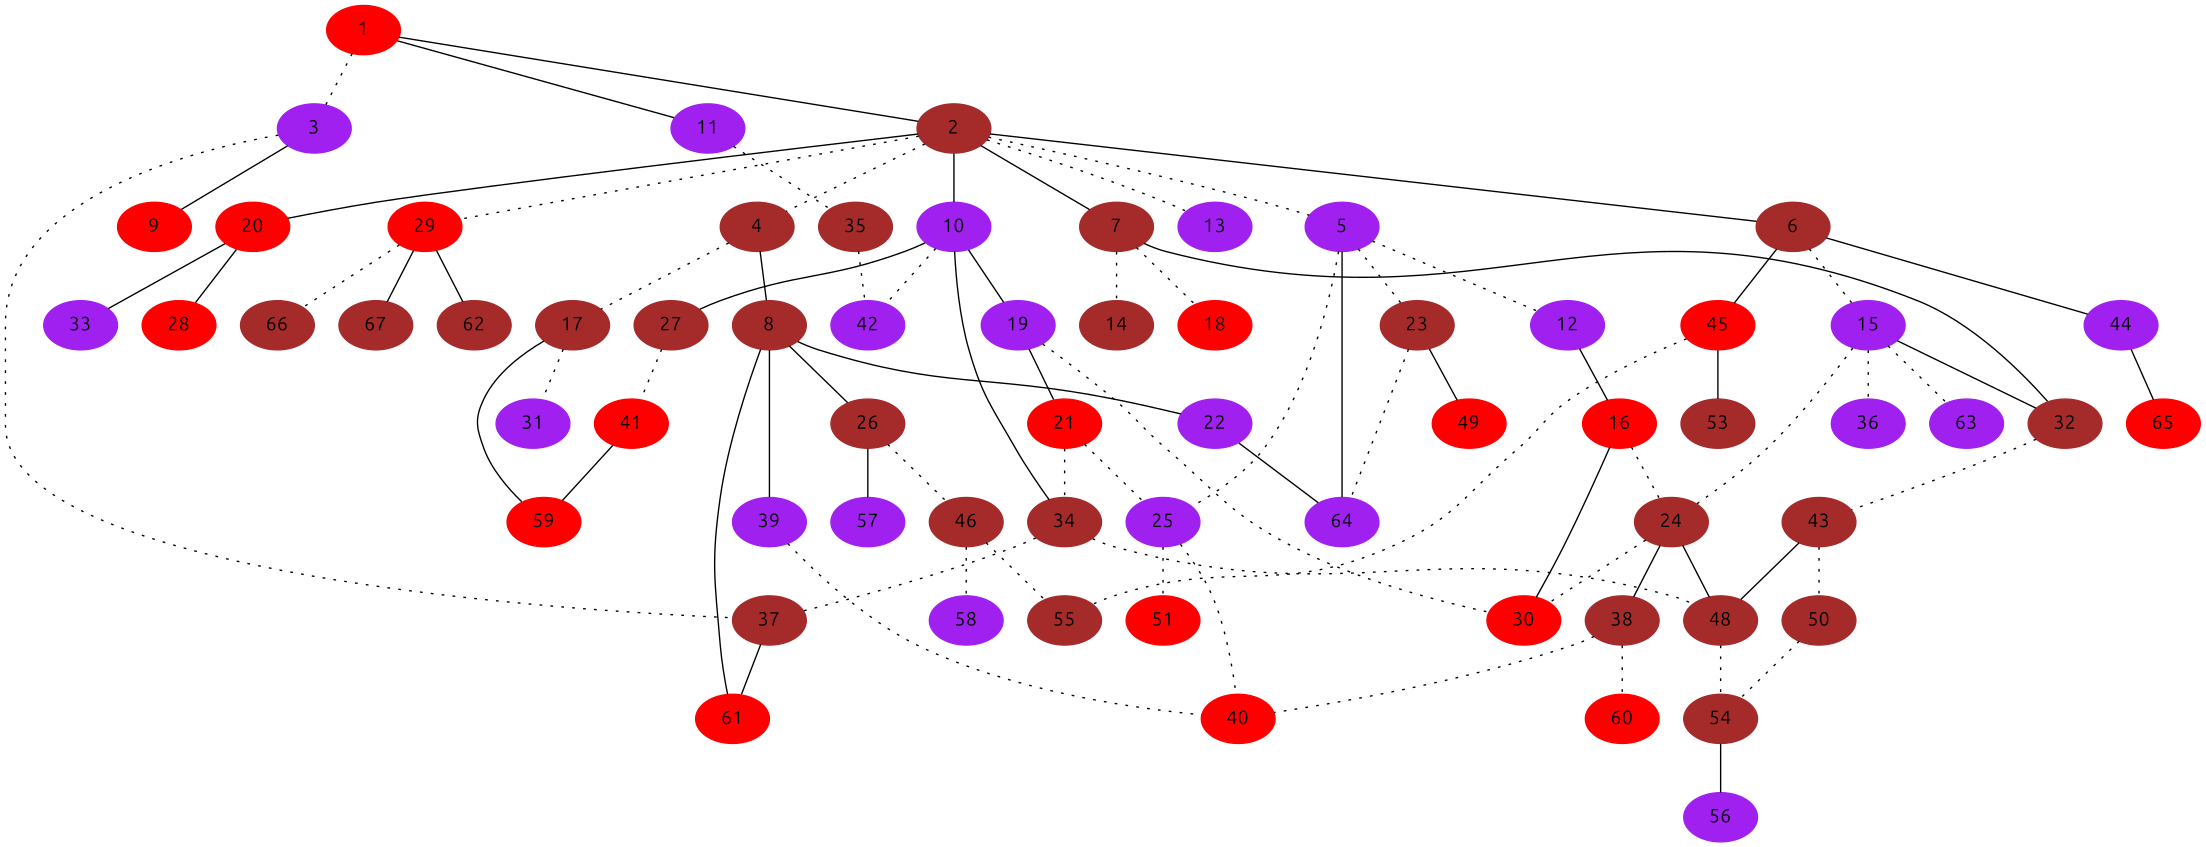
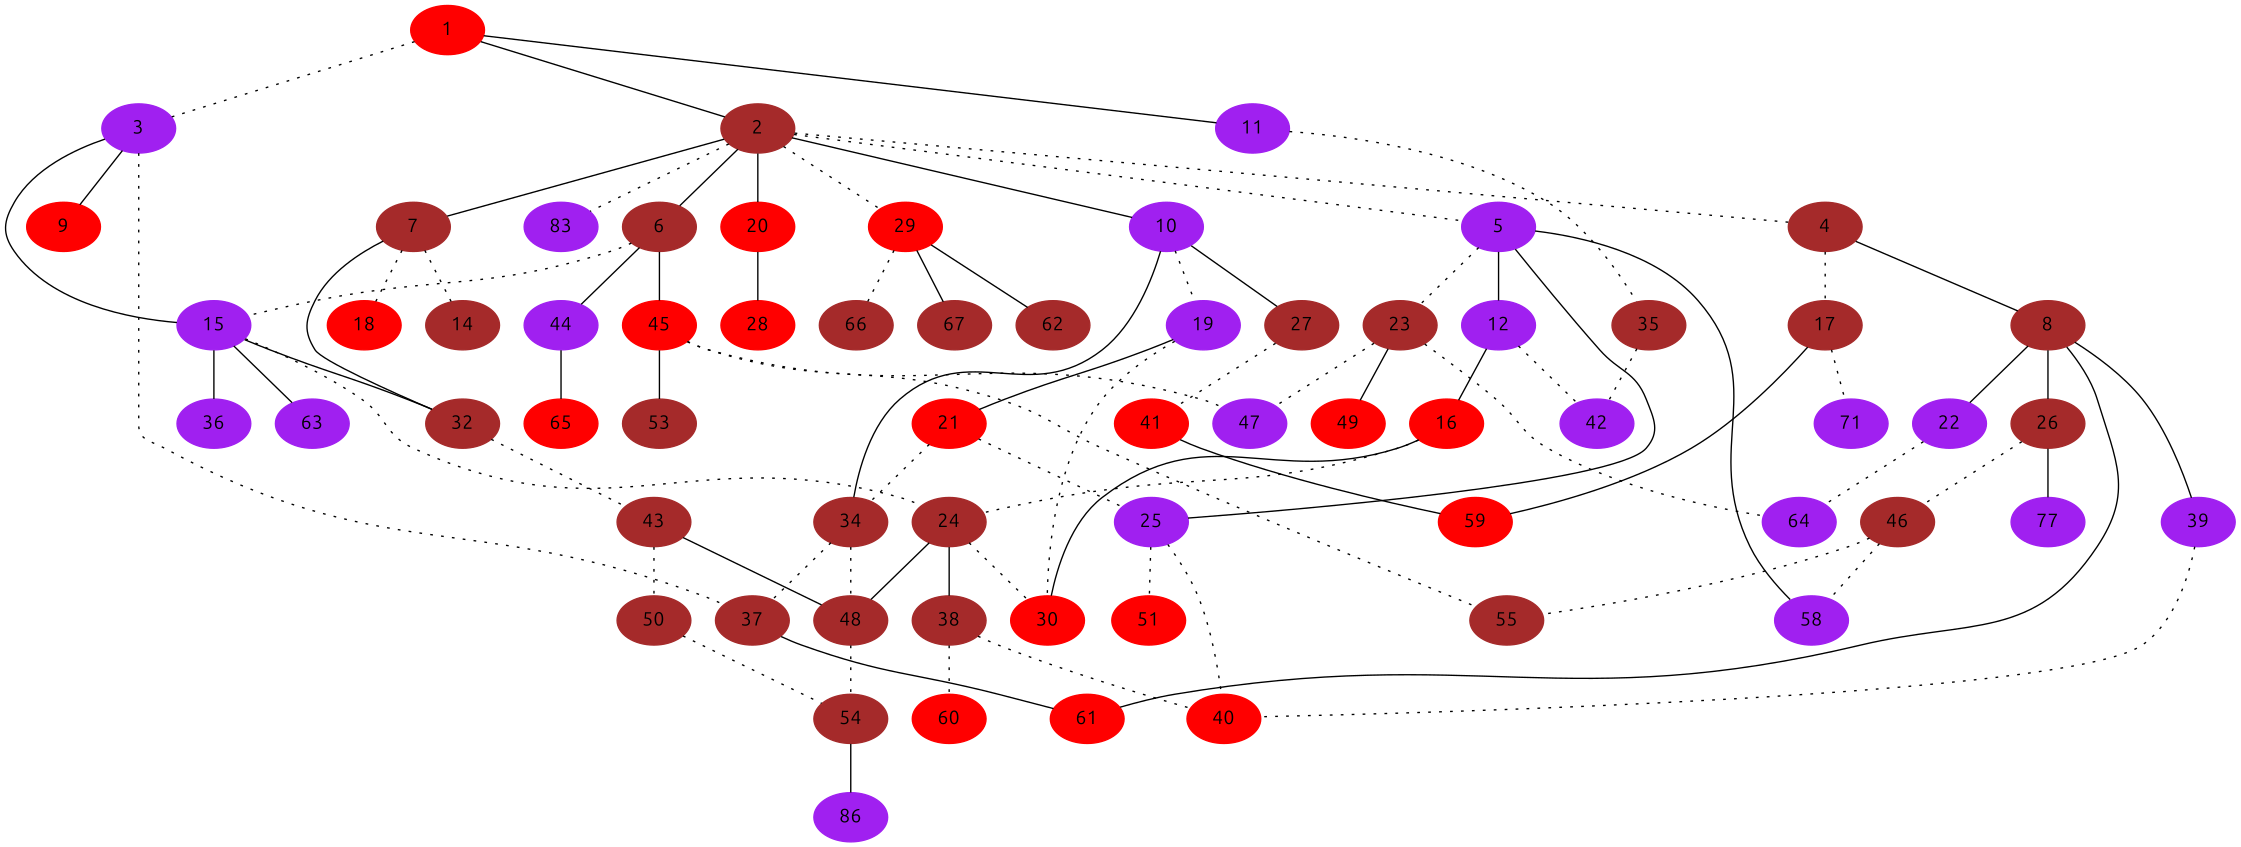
(1215, 227) -> (561, 227)
none -> (20, 258)
(911, 276) -> (1548, 374)
(986, 276) -> (1185, 276)
(1467, 281) -> (1499, 276)
(81, 325) -> none
(1342, 374) -> (1731, 364)
(1917, 374) -> (263, 374)
(1868, 375) -> (214, 375)
(1294, 397) -> (1545, 478)
(533, 424) -> (1851, 424)
none -> (1250, 424)
(1279, 473) -> (1874, 473)
(868, 522) -> (2048, 522)
(1721, 817) -> (851, 817)
